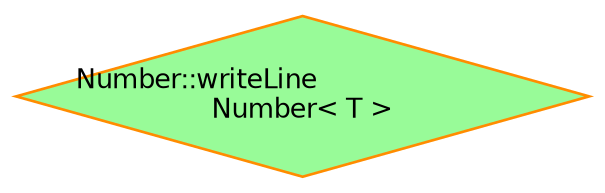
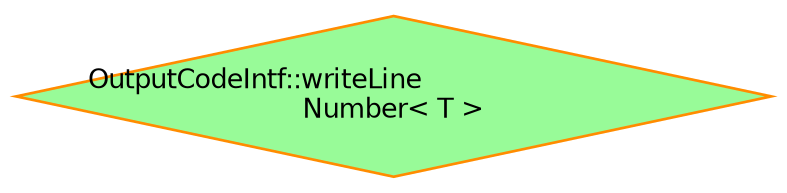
(303, 96) -> (394, 96)
